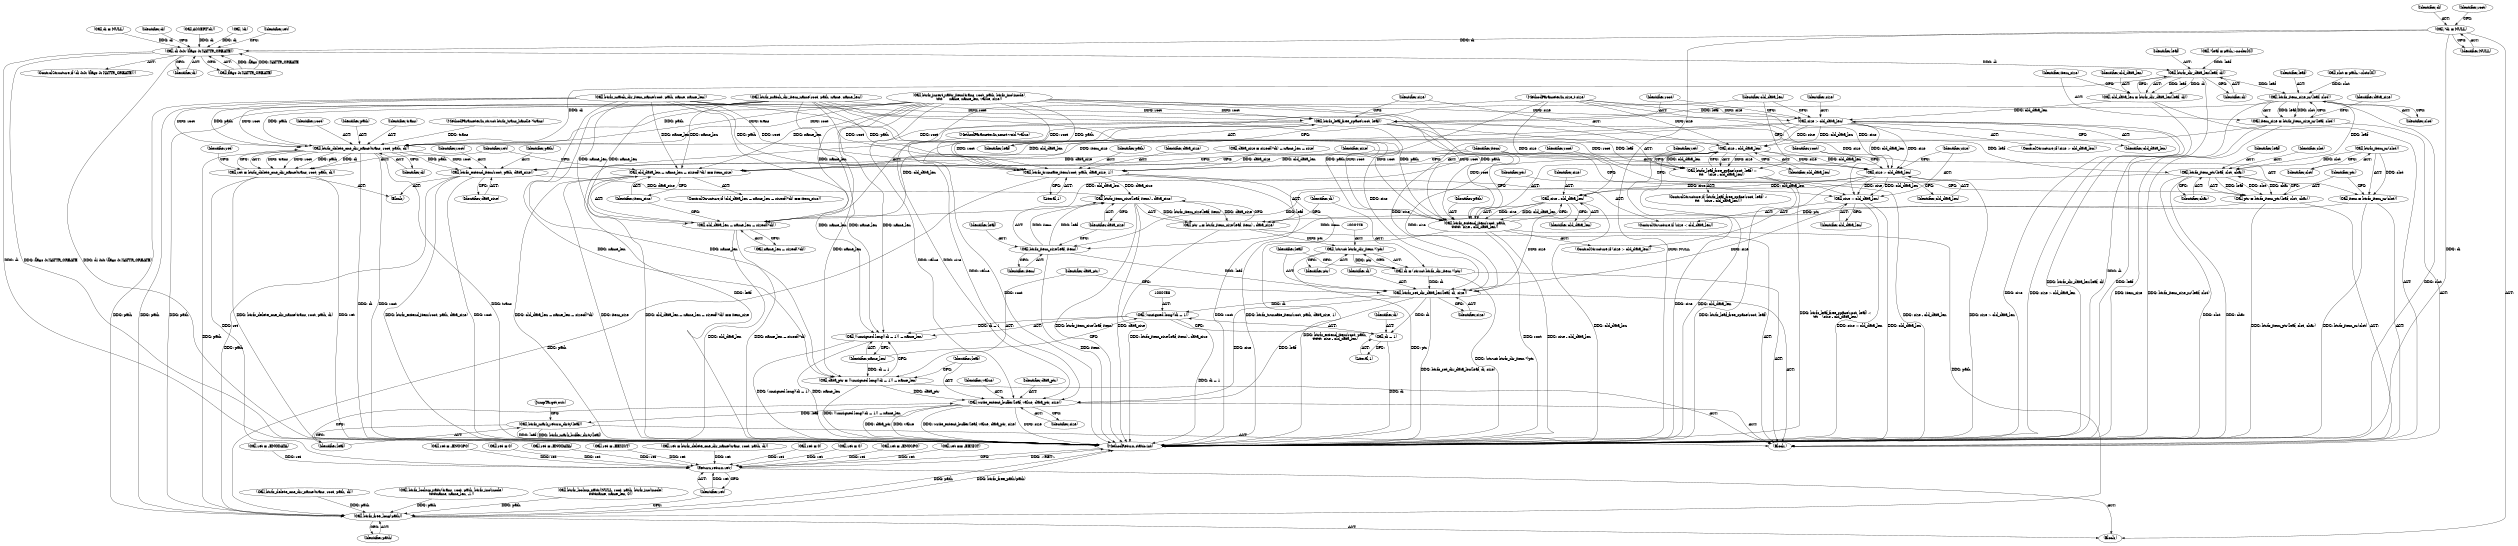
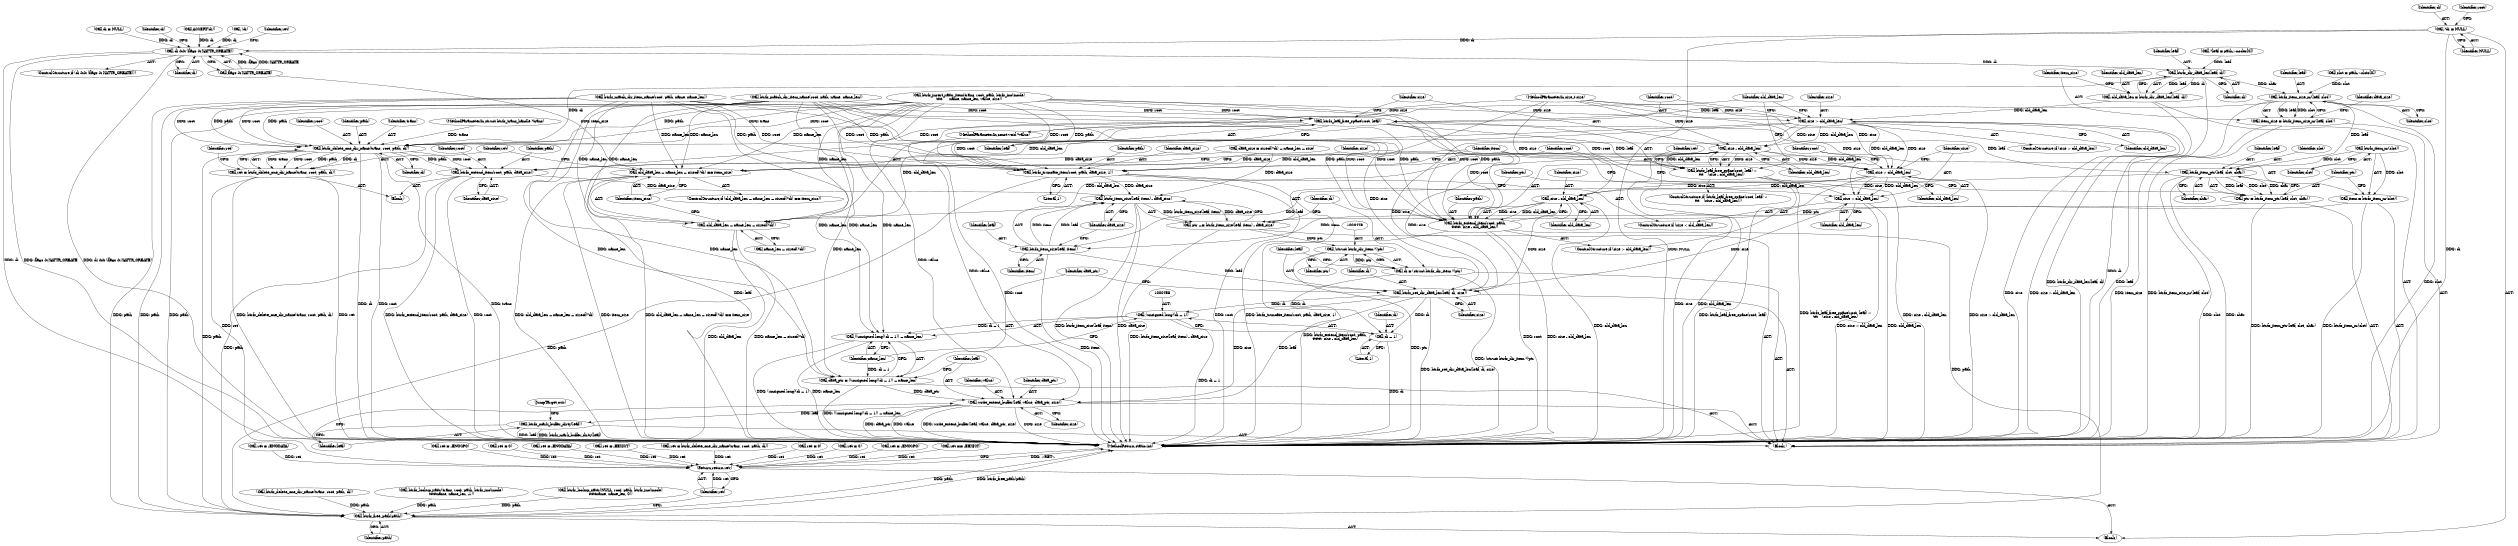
(2267, 84) -> (2267, 84)
(1062, 106) -> (1386, 111)
(1657, 140) -> (469, 96)
none -> (1225, 182)
(1429, 281) -> (1298, 297)
none -> (916, 357)
(550, 425) -> (550, 425)
(378, 517) -> (378, 517)
